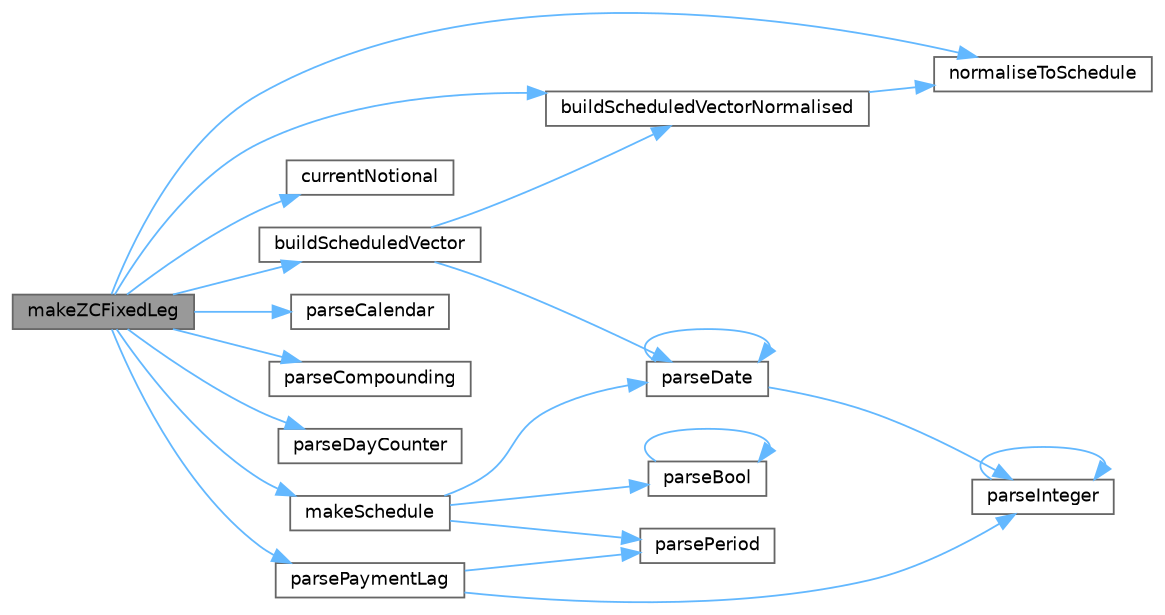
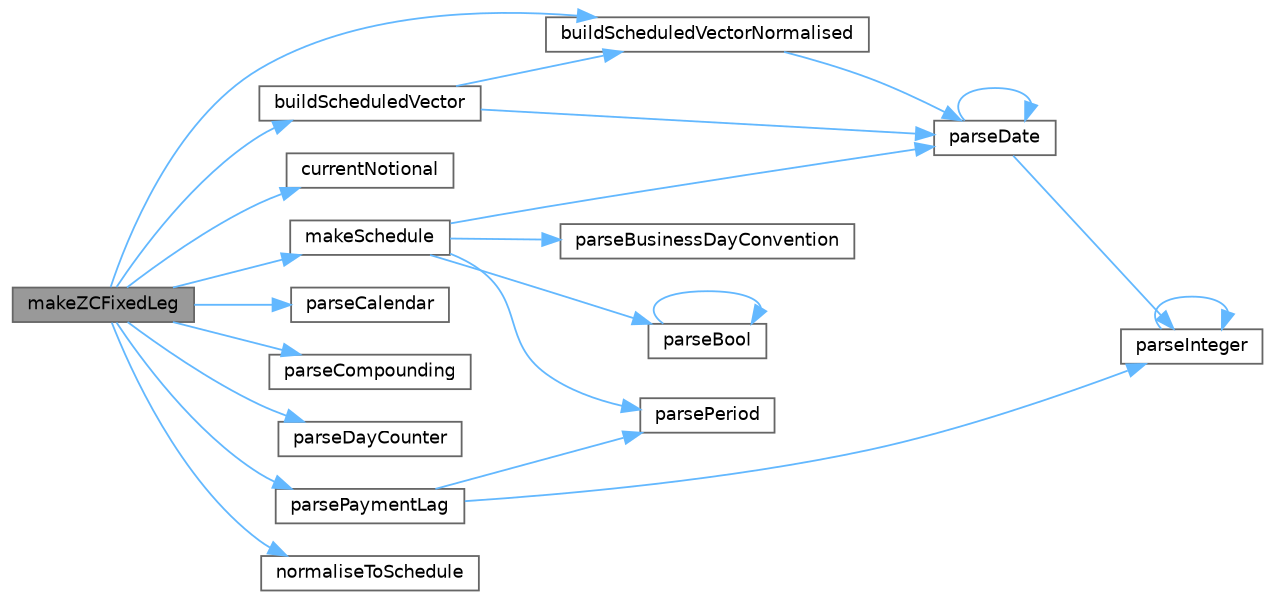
(892, 90) -> (866, 77)
none -> (707, 241)
